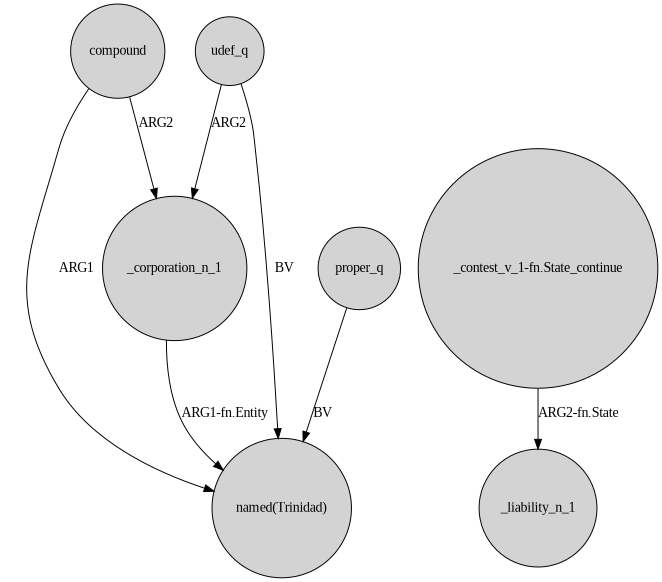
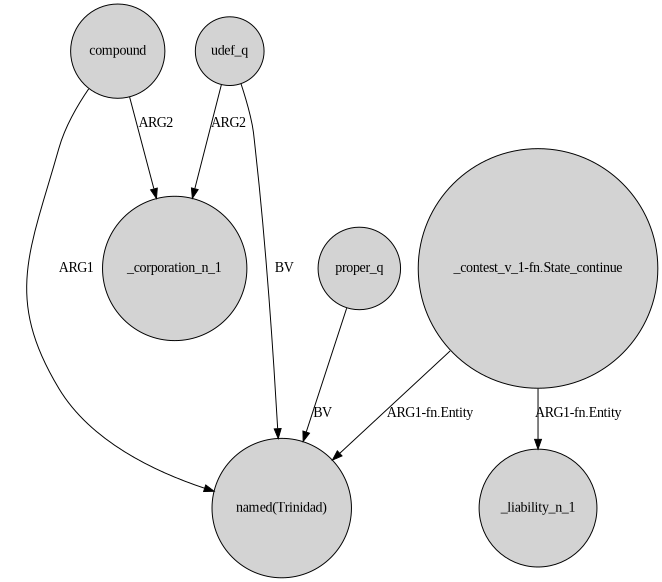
(176, 408) -> (395, 402)
(578, 413) -> (578, 413)
